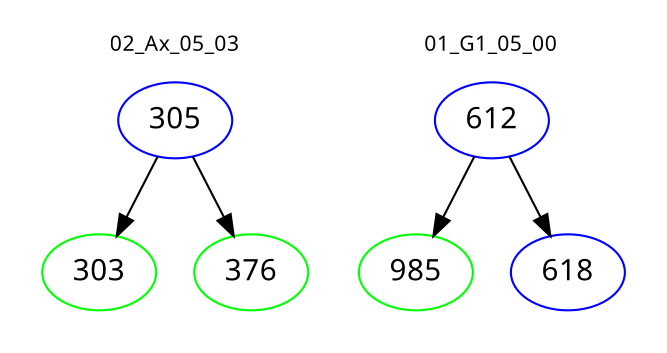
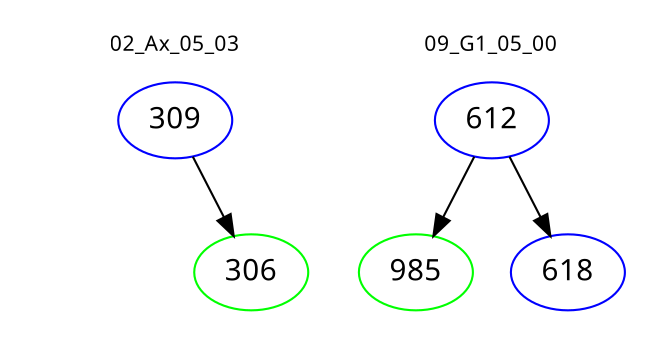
(492, 45) -> (492, 45)
(175, 120) -> (175, 120)
(99, 272) -> none
(251, 272) -> (251, 272)
